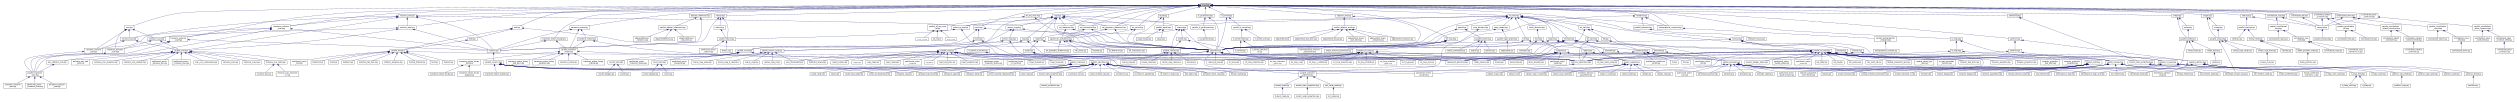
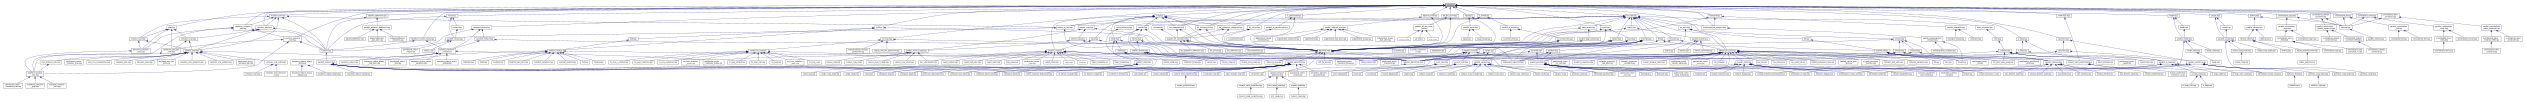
(2335, 22) -> (2372, 22)
(1080, 45) -> (1169, 34)
(1530, 46) -> (1967, 34)
(1041, 56) -> (1207, 68)
(1529, 56) -> (1958, 47)
